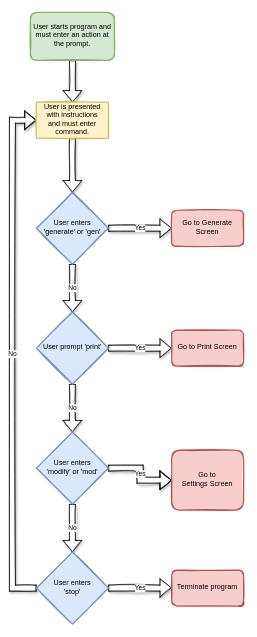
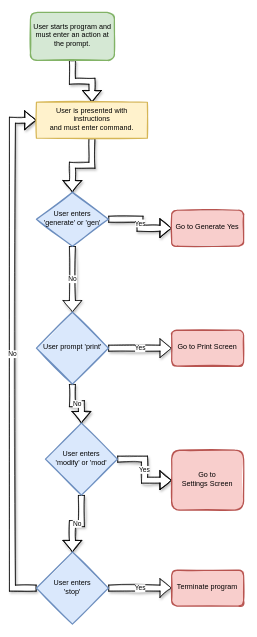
(72, 120) -> (92, 120)
(207, 227) -> (207, 227)
(72, 228) -> (72, 219)
(72, 468) -> (81, 459)
